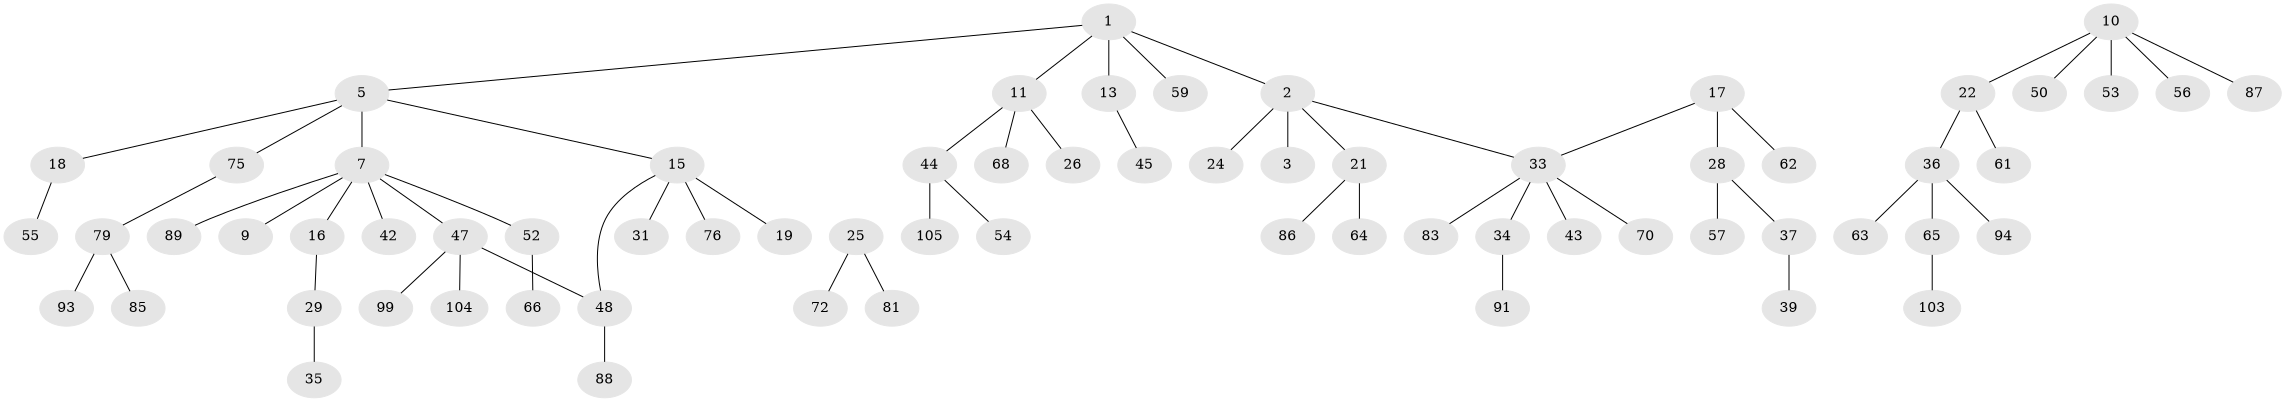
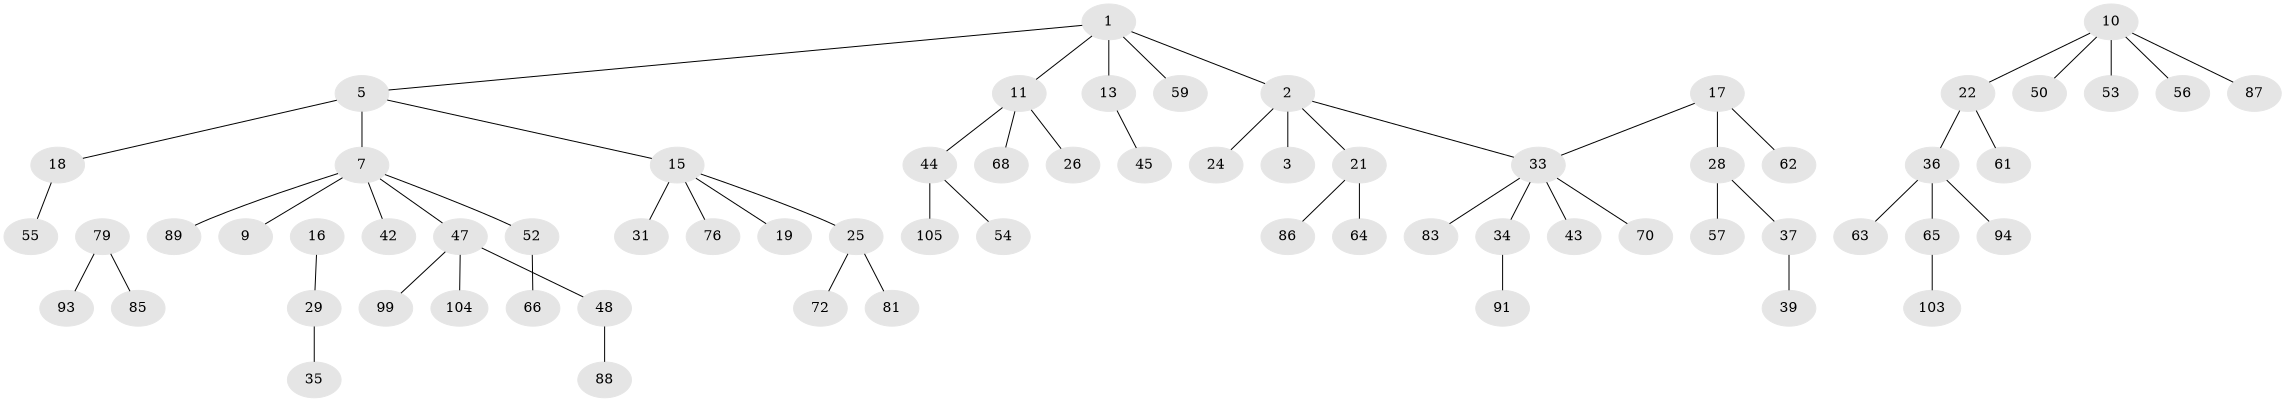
(237, 165) -> none
(340, 201) -> none
(604, 222) -> (769, 198)
